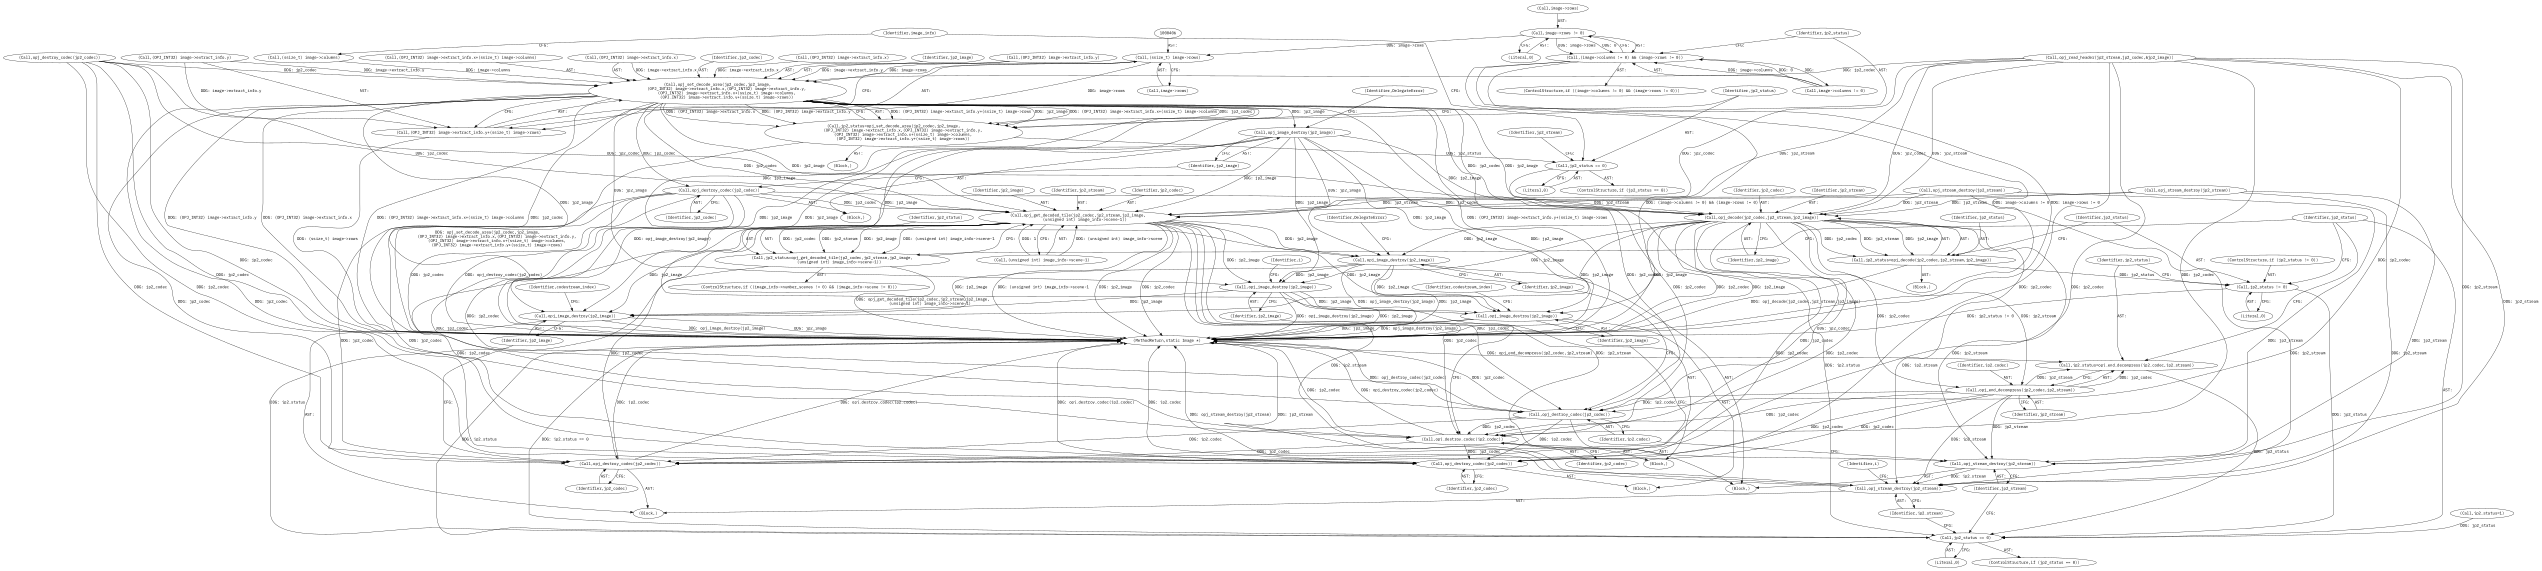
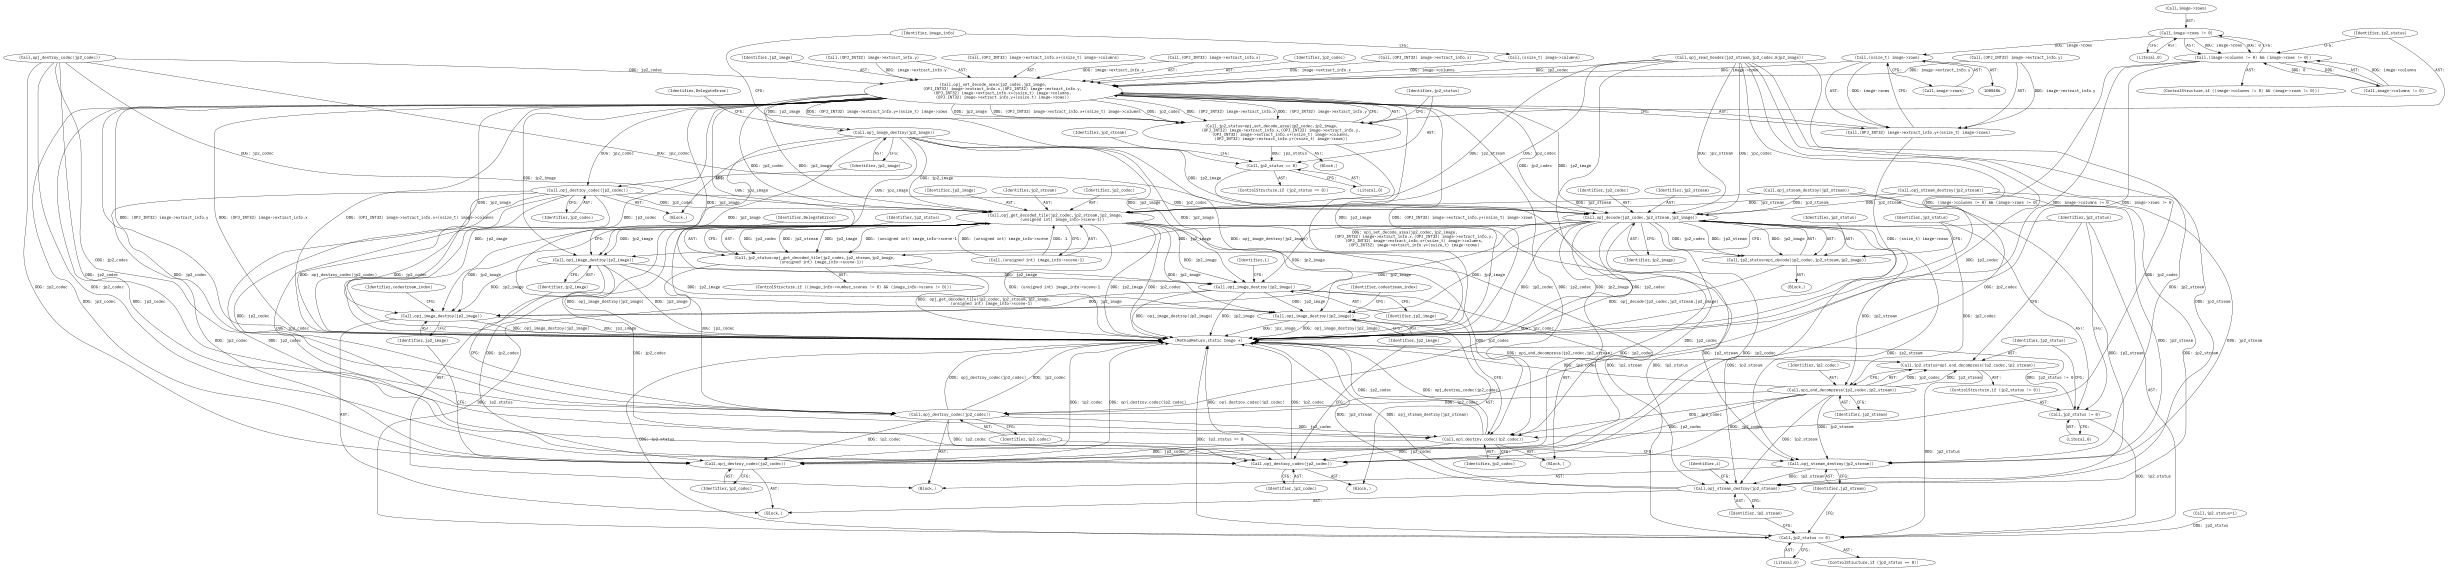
(1168, 44) -> (1966, 65)
(2098, 275) -> none
none -> (1534, 367)
none -> (1988, 375)
